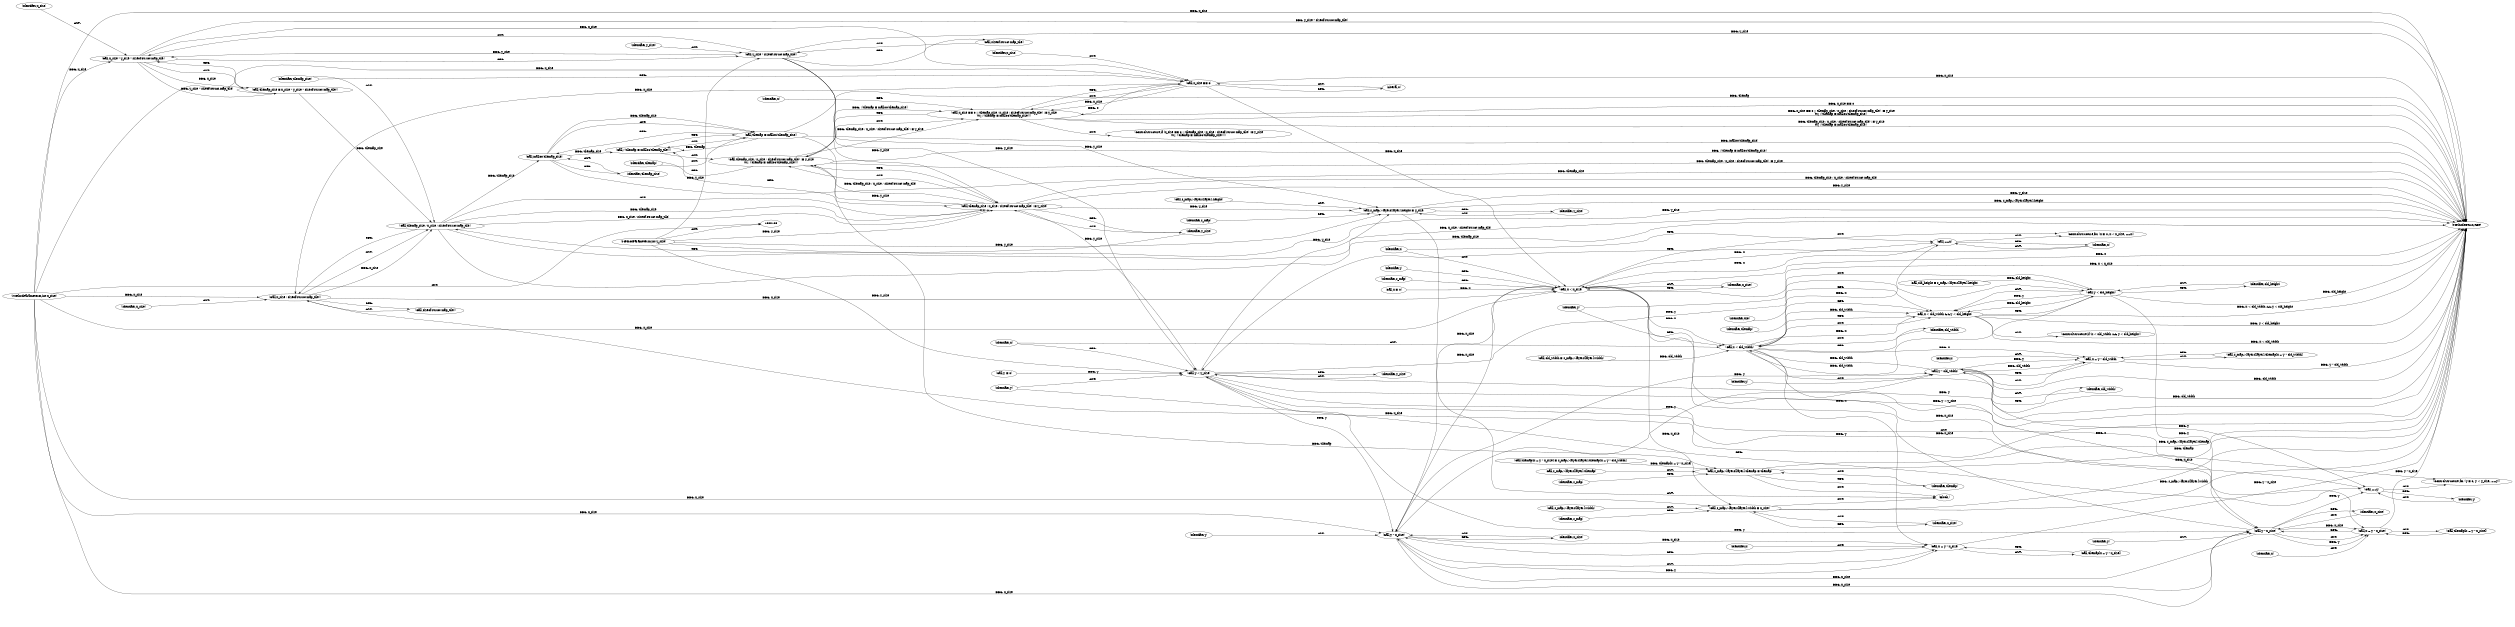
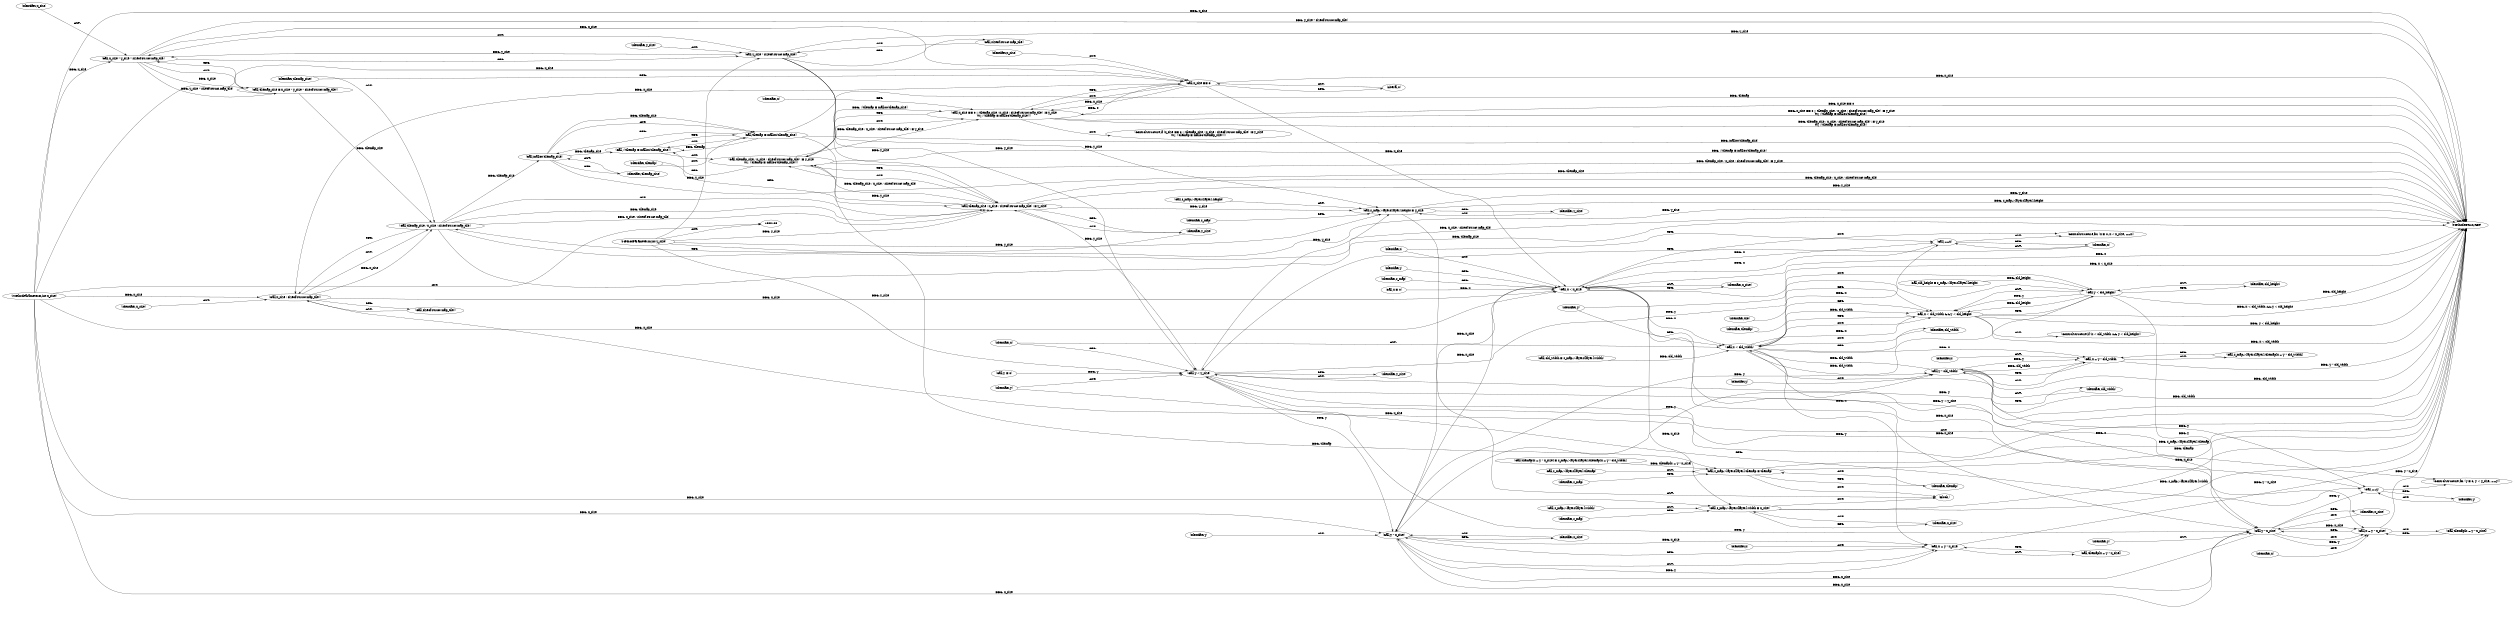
(643, 150) -> (643, 150)
